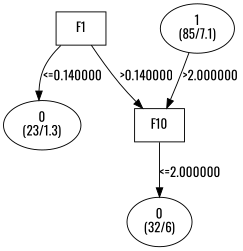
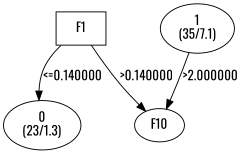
(197, 29) -> (197, 29)
(160, 125) -> (160, 125)
(160, 222) -> none
